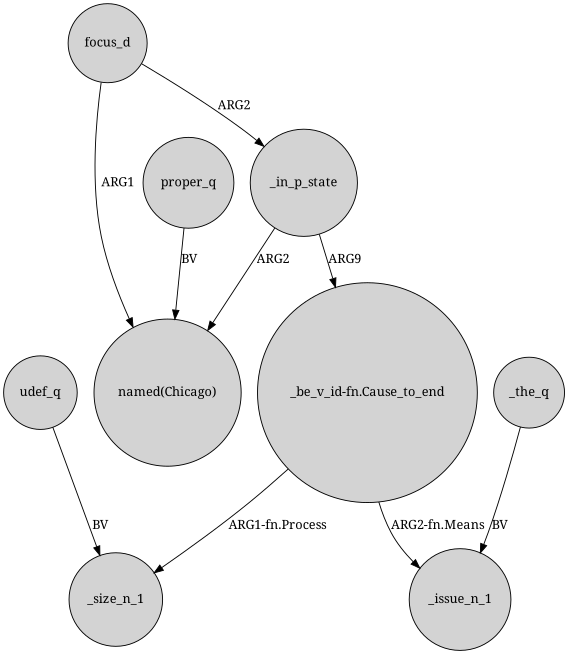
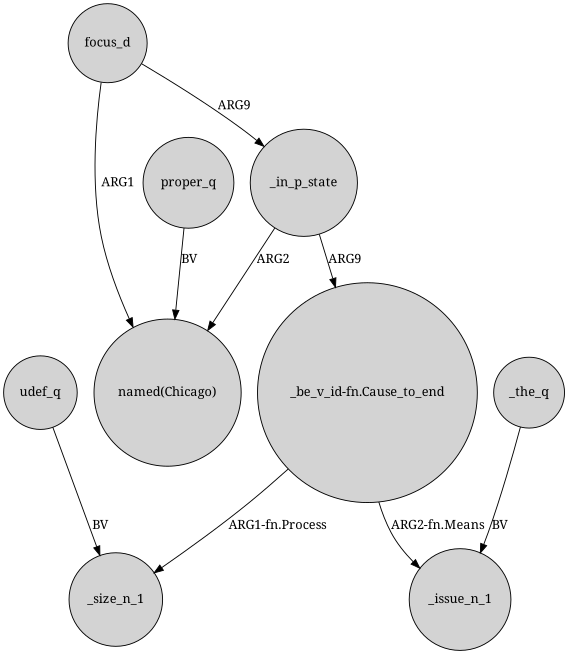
(234, 106) -> (234, 106)
